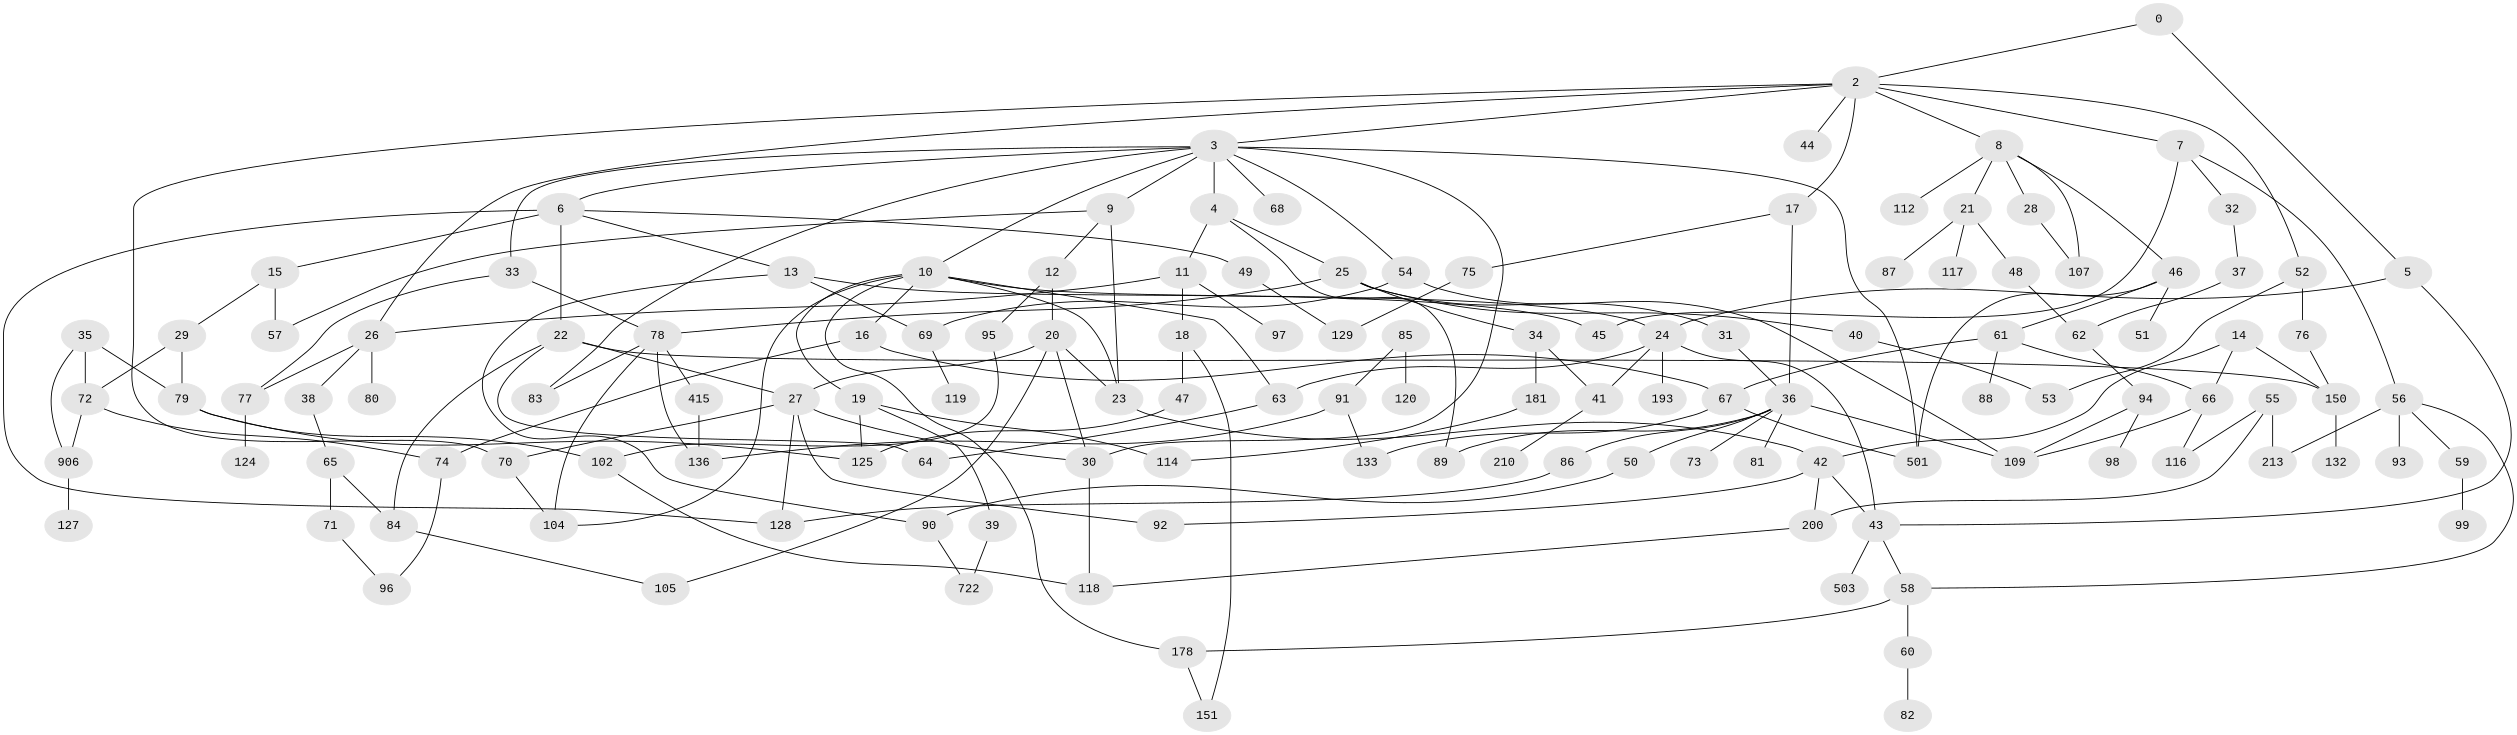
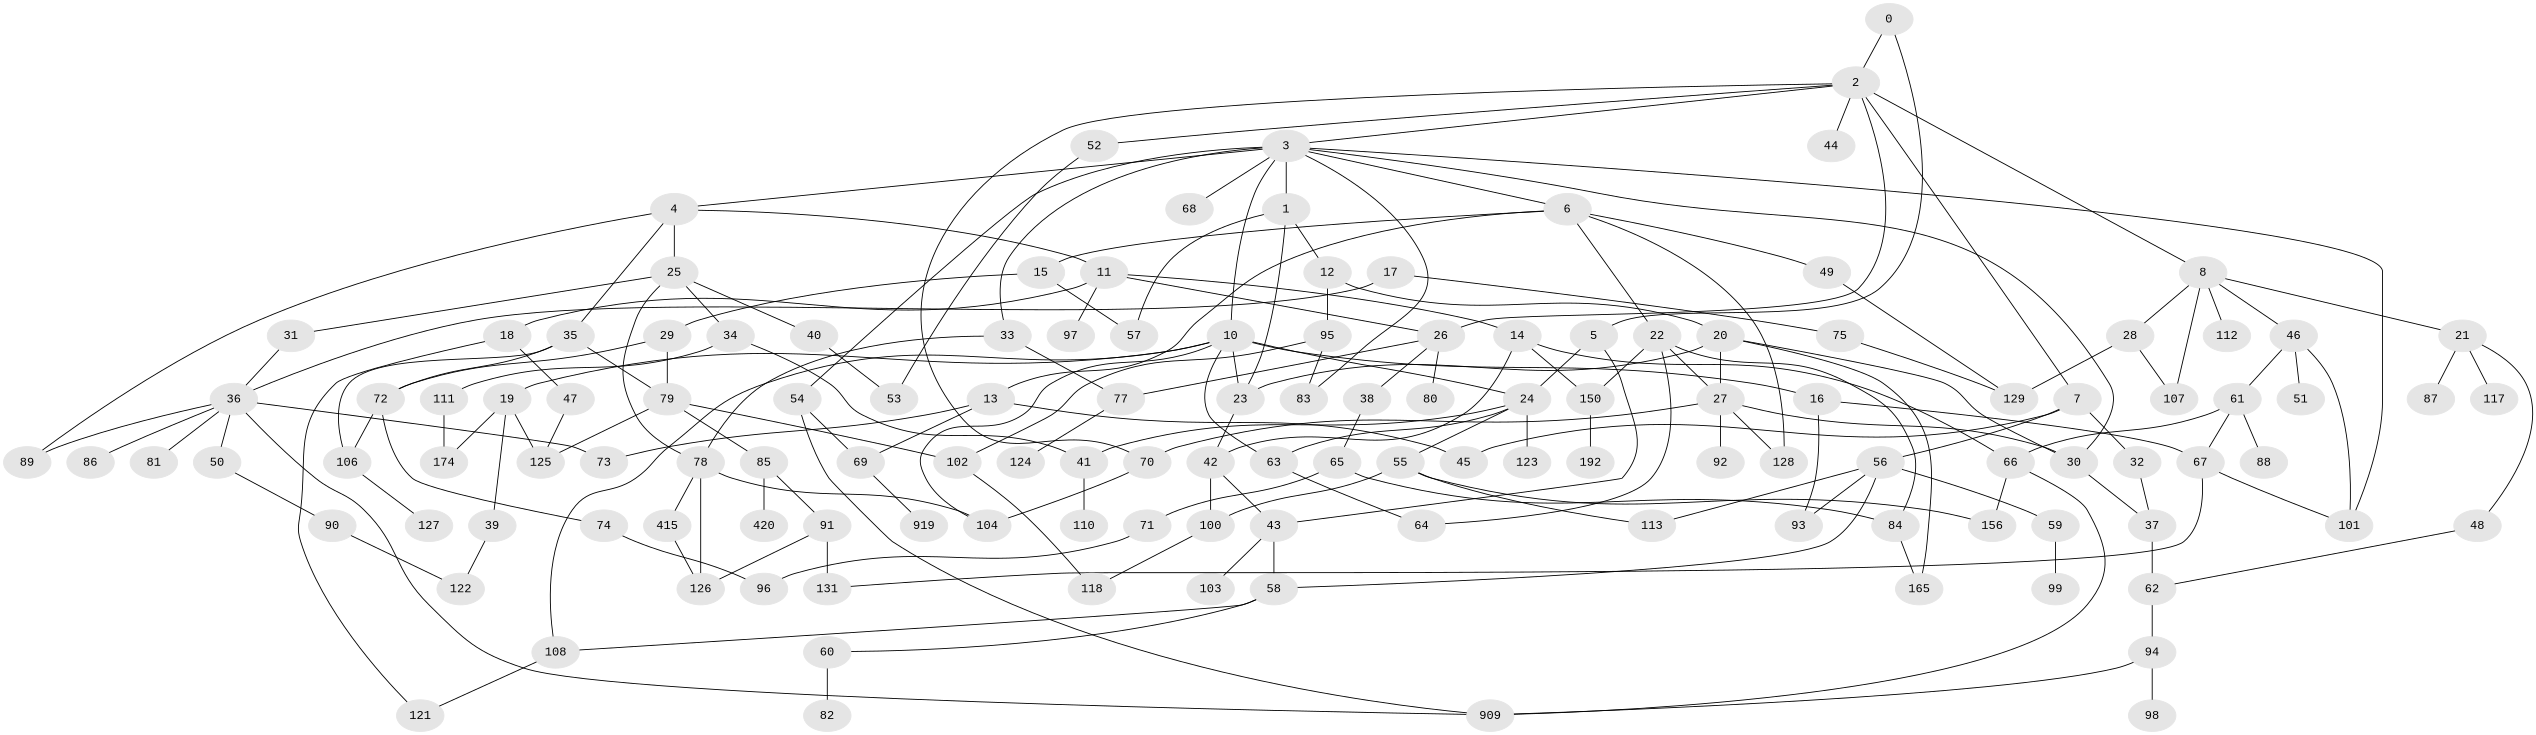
(1843, 154) -> none
(1110, 209) -> (1286, 209)
none -> (622, 273)
none -> (1295, 290)
(2303, 336) -> none
(597, 367) -> (1316, 367)
none -> (2072, 368)
(1818, 382) -> (1464, 431)
(648, 389) -> (1818, 464)
(956, 399) -> (924, 526)
(1406, 399) -> (764, 526)
(1536, 399) -> (444, 399)
(1663, 399) -> (1527, 462)
none -> (713, 429)
(526, 437) -> (789, 432)
(69, 462) -> (347, 462)
(699, 462) -> (701, 589)
(1168, 462) -> (444, 462)
(1367, 462) -> (827, 589)
(1504, 462) -> (1084, 526)
(1917, 462) -> (2349, 526)
(2015, 462) -> (1490, 716)
(2176, 462) -> (1992, 526)
(2273, 462) -> (1652, 526)
(2336, 462) -> (1590, 462)
(1178, 503) -> none
(1495, 511) -> none
(1089, 526) -> (2113, 494)
(1813, 526) -> (1211, 526)
(666, 589) -> (1919, 589)
(969, 589) -> (461, 589)
(1844, 589) -> (1211, 589)
(1182, 652) -> (556, 652)
(1207, 716) -> (420, 716)
